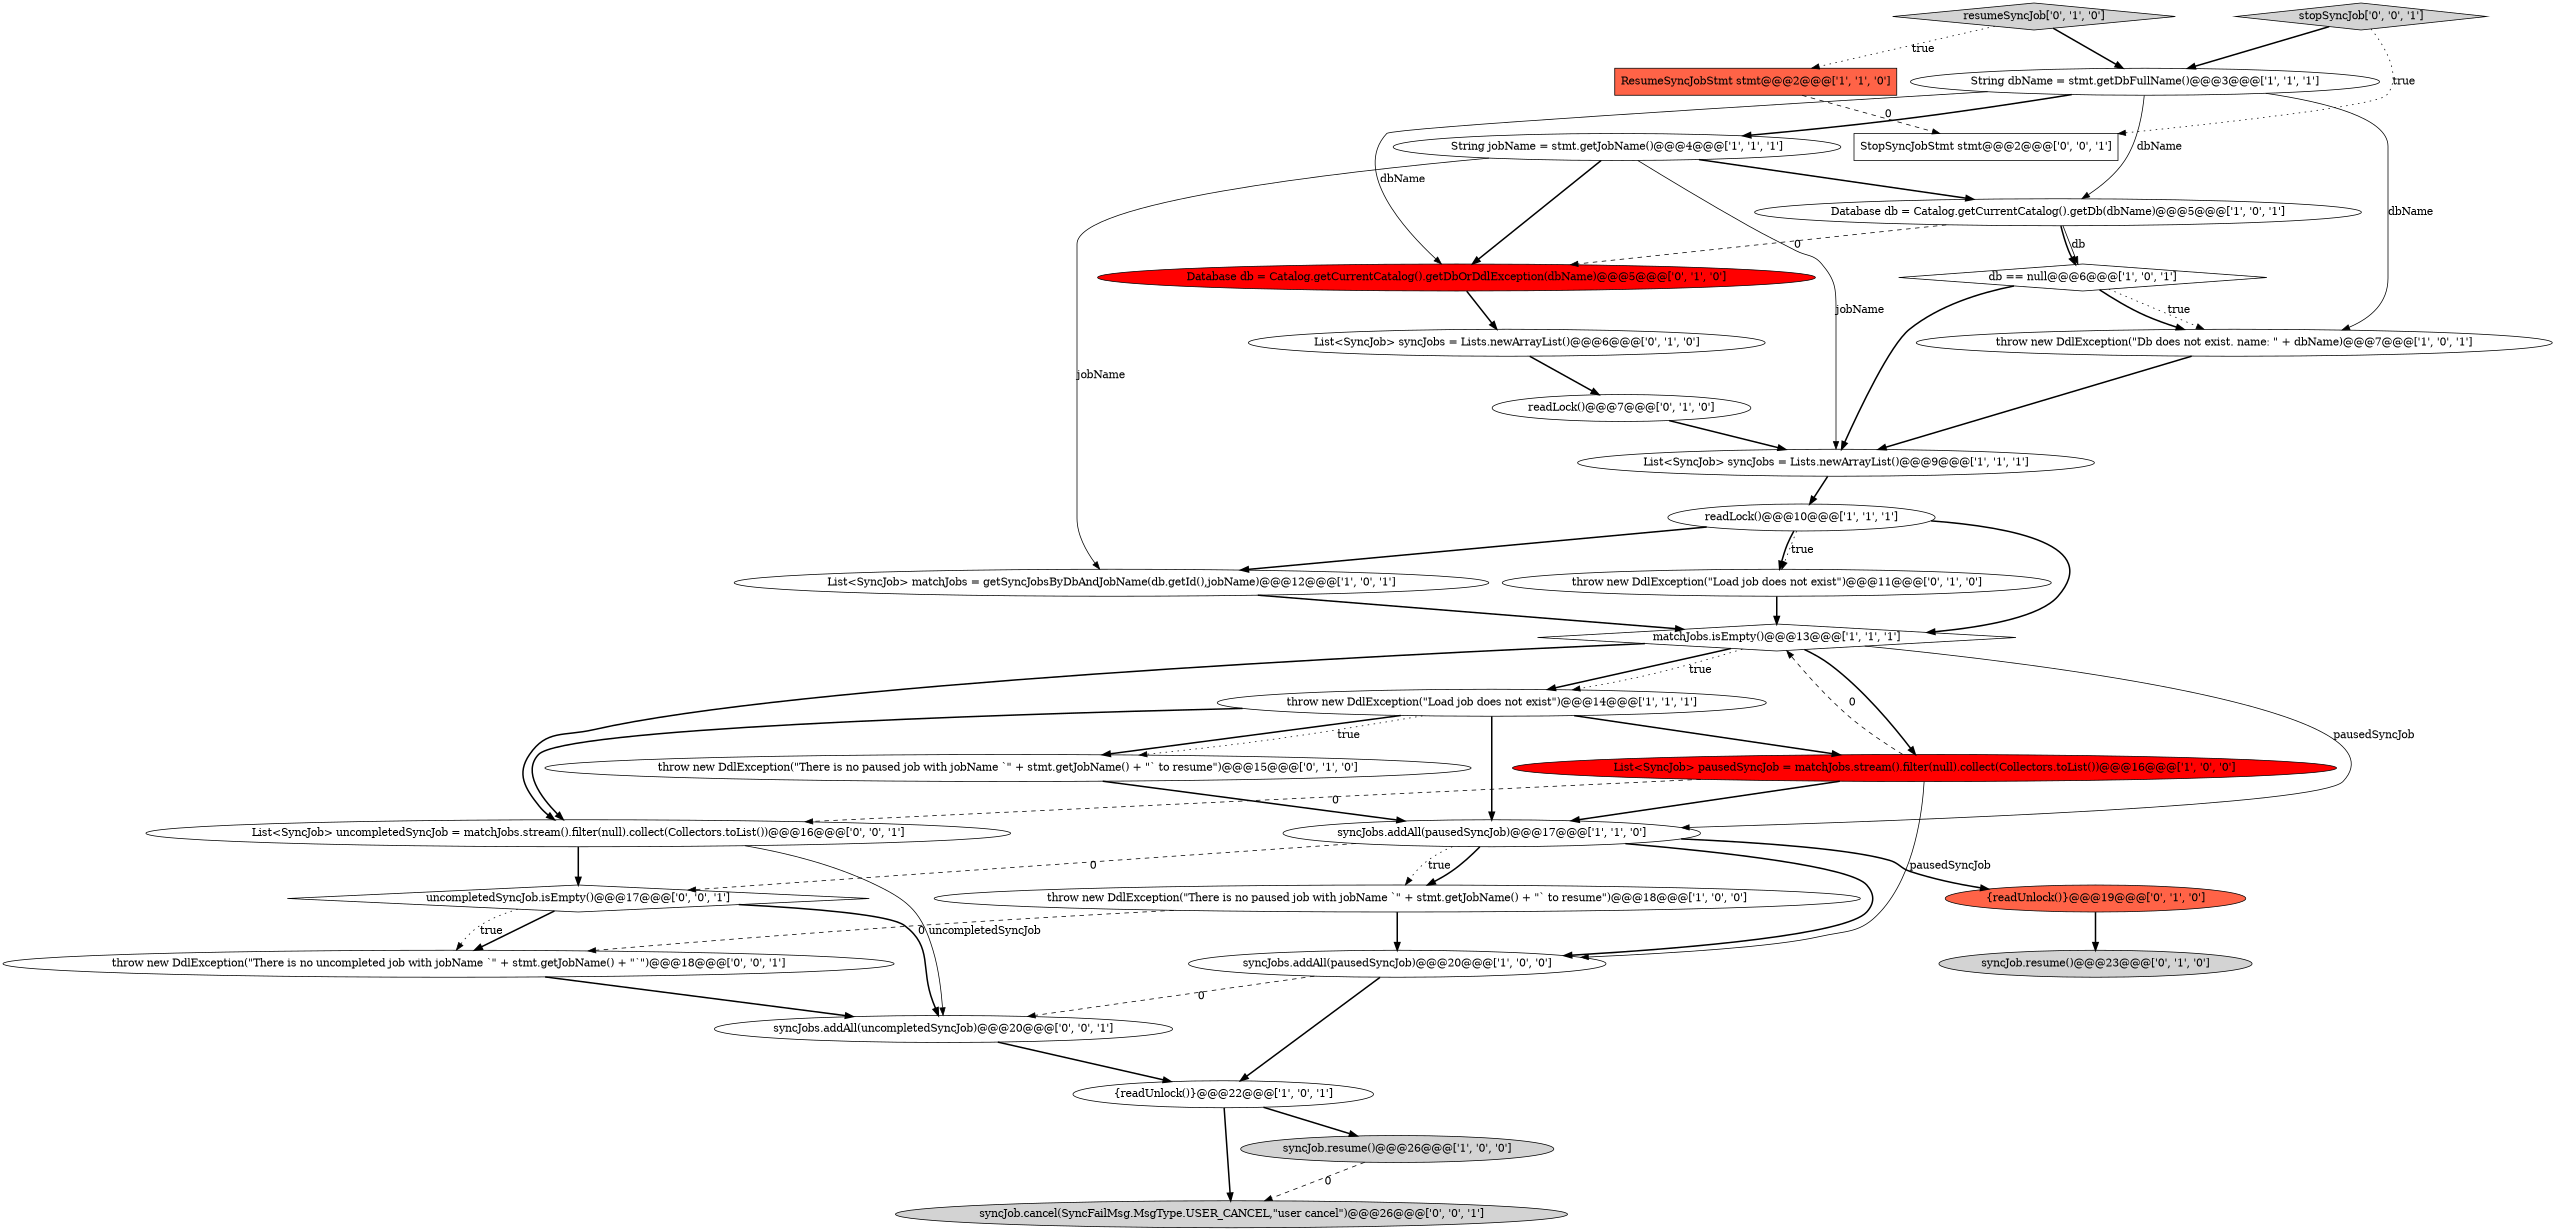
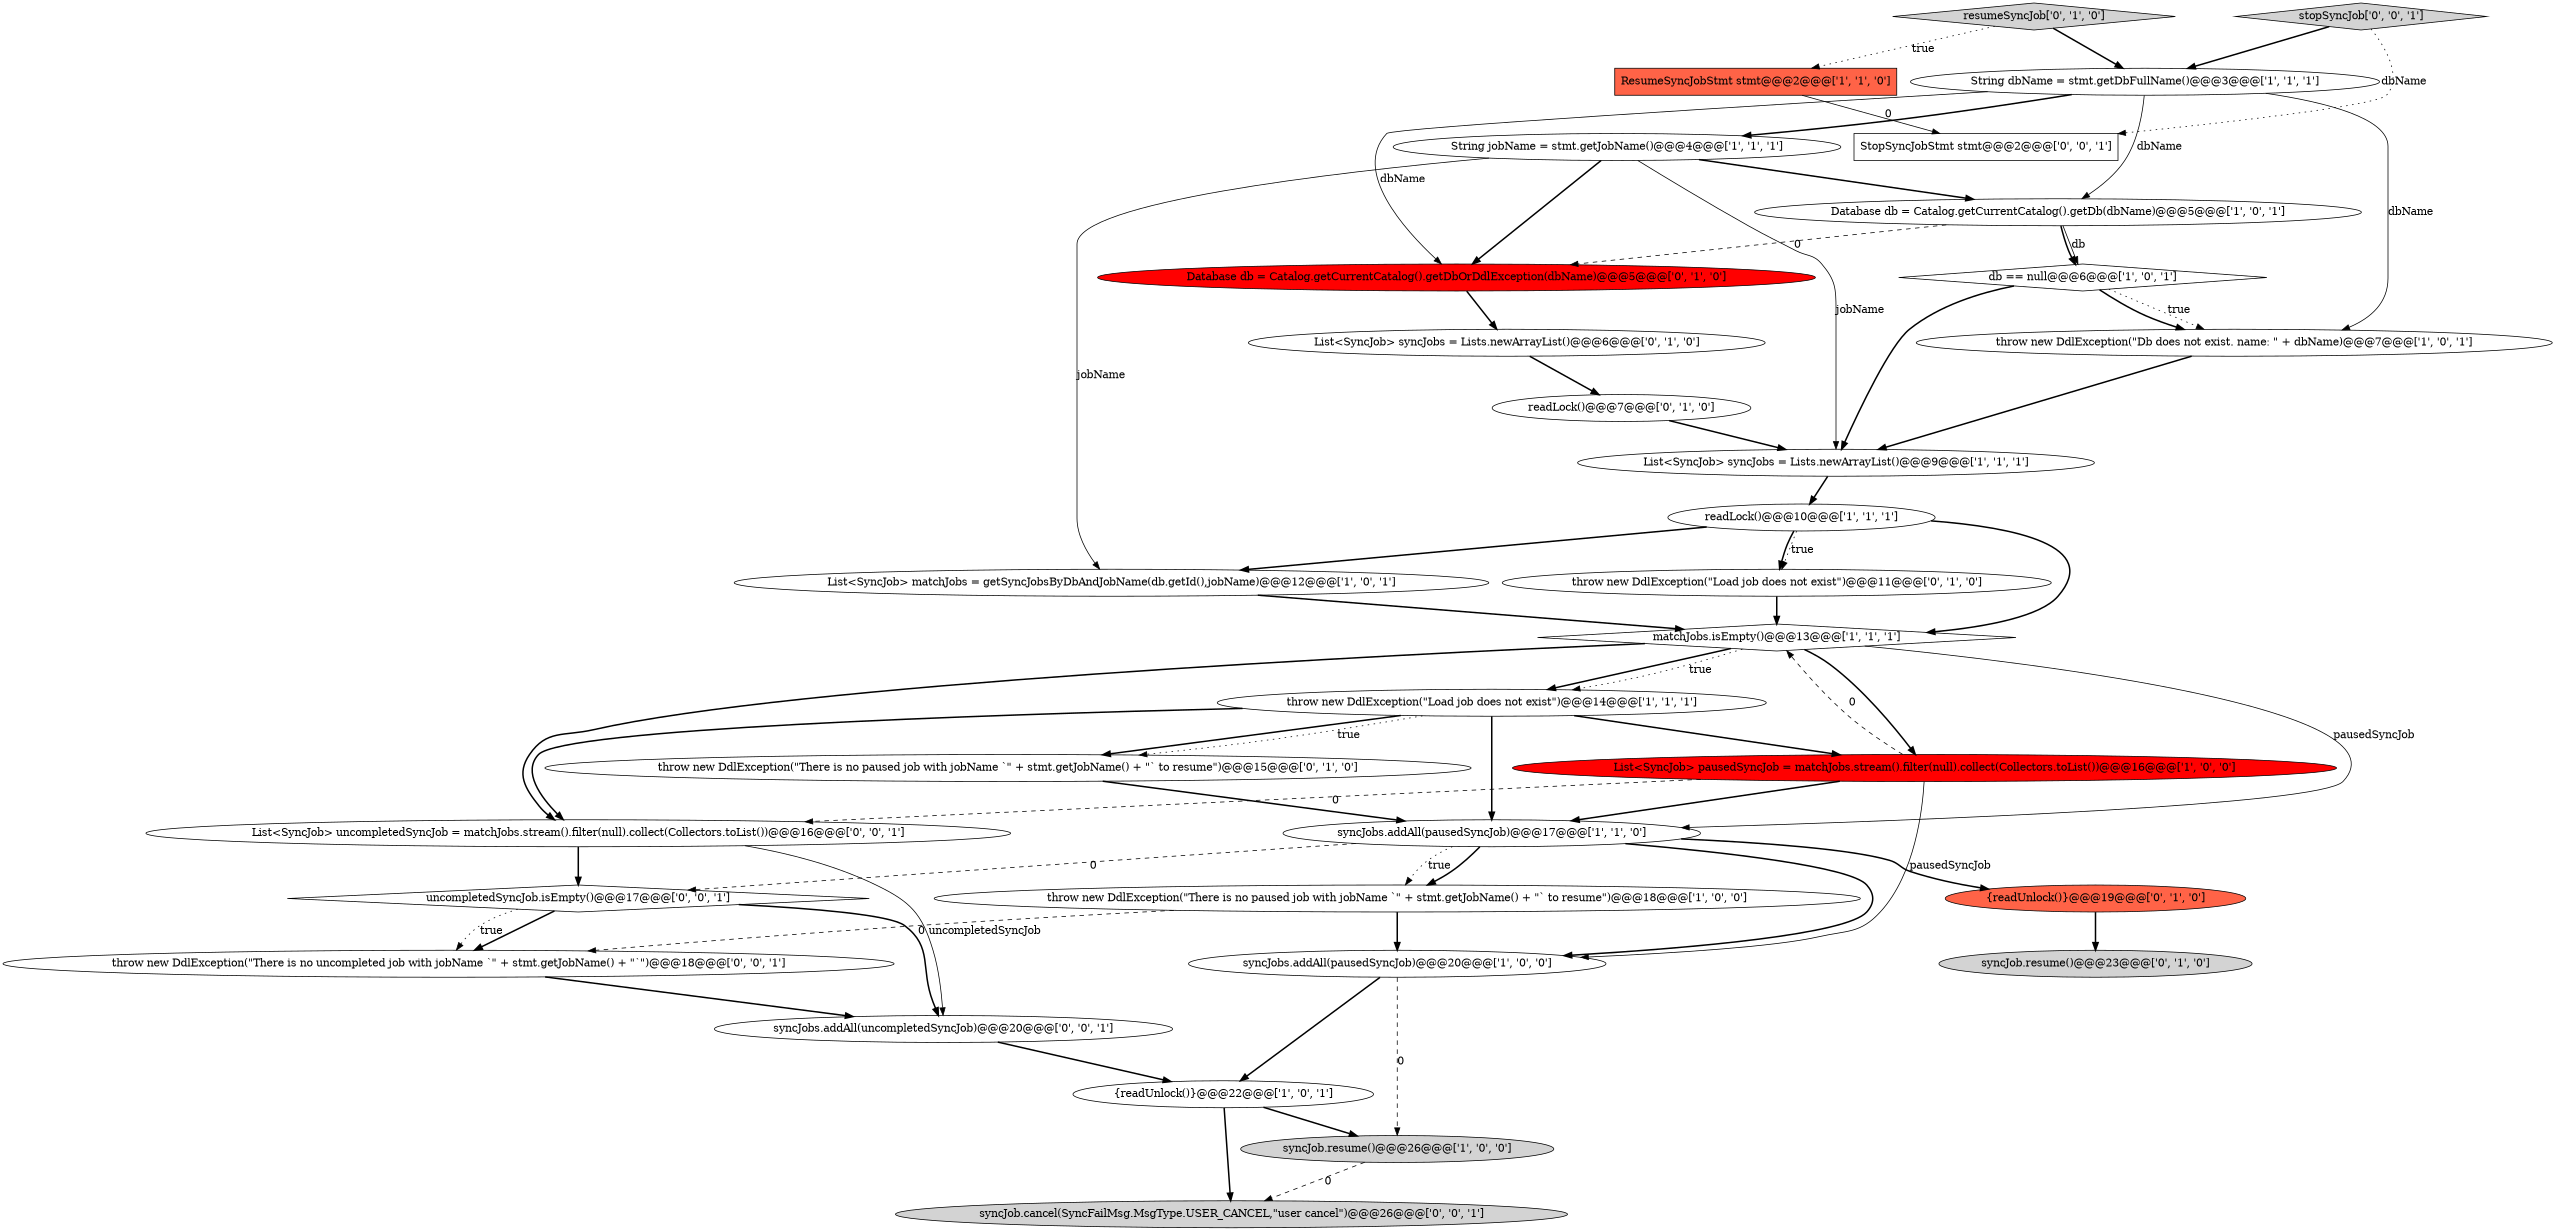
(2404, 82) -> (2404, 82)
(1867, 113) -> (1867, 113)
(1175, 996) -> (1397, 1053)
